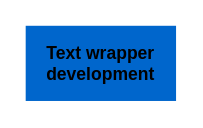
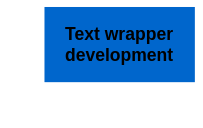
(101, 63) -> (119, 44)
